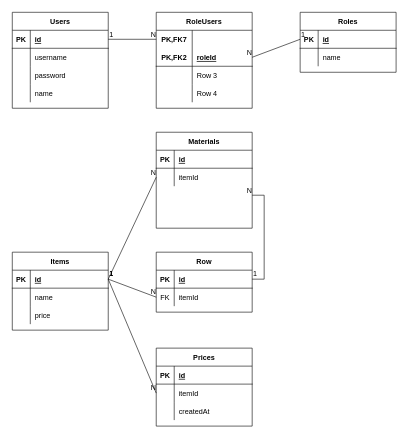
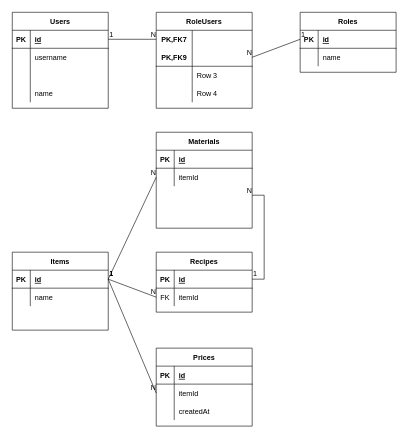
(222, 57) -> none
(174, 58) -> (174, 58)
(69, 75) -> none
(204, 262) -> (204, 262)
(69, 315) -> none
